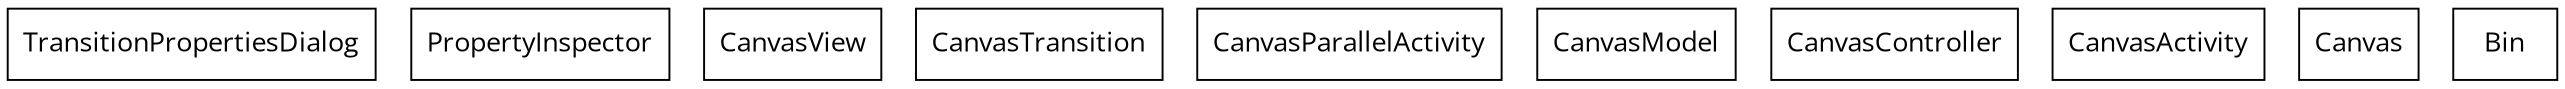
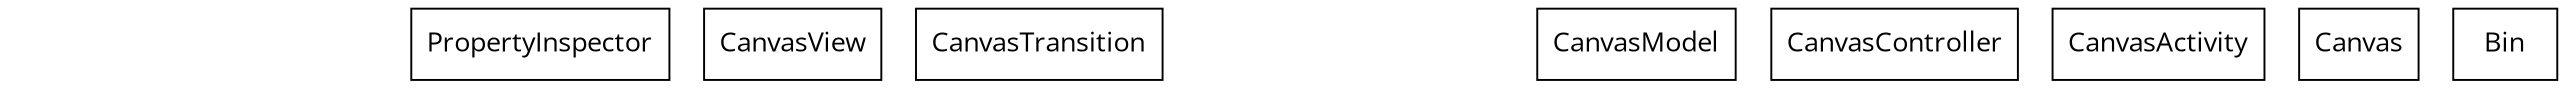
(192, 44) -> none
(1349, 44) -> none
